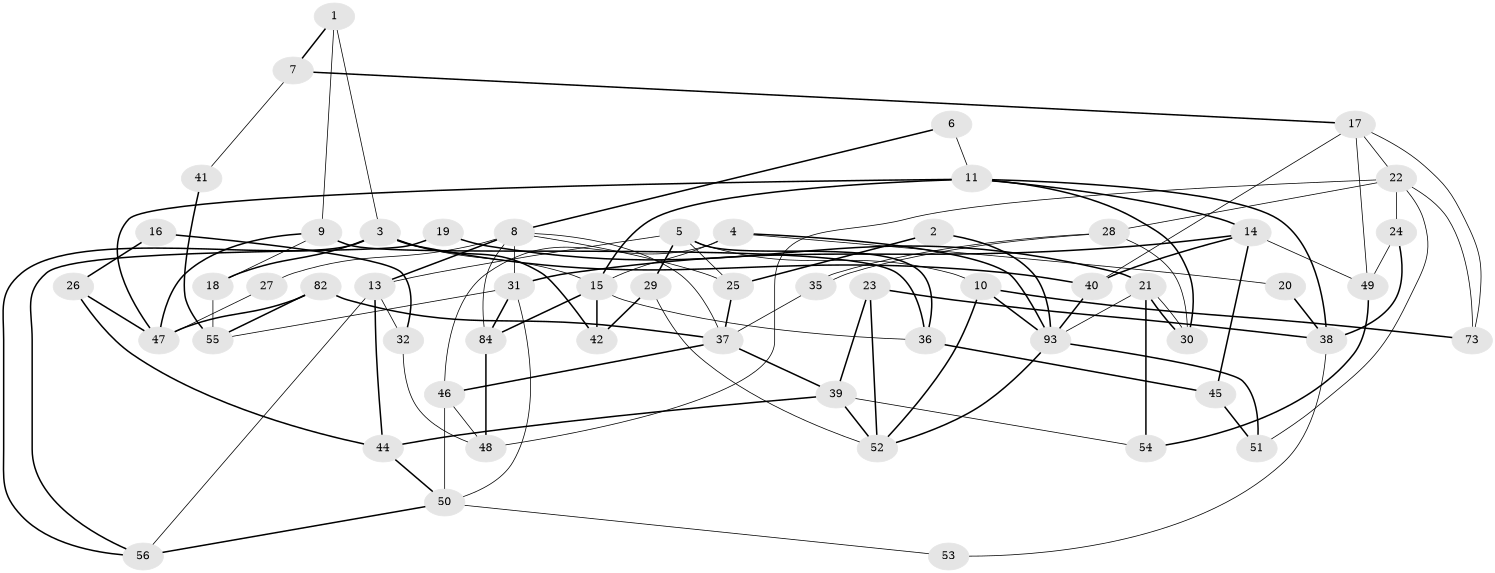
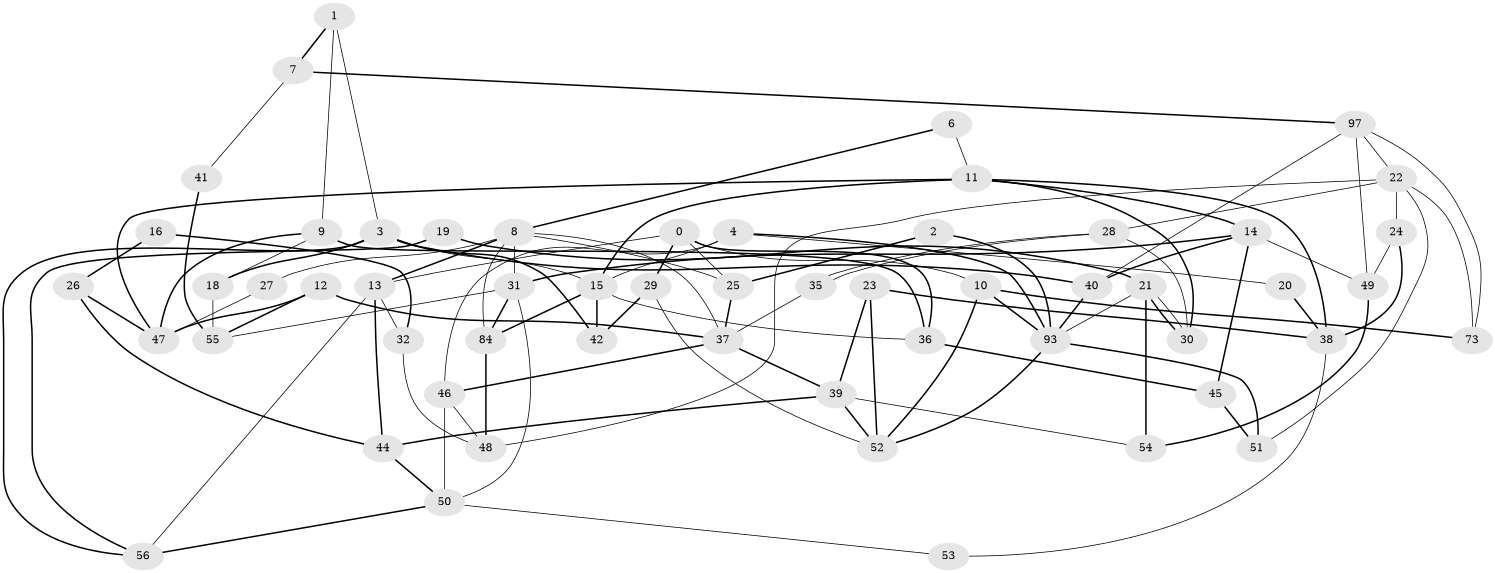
(1355, 124) -> (1355, 124)
(679, 232) -> (679, 232)
(321, 286) -> (321, 286)
